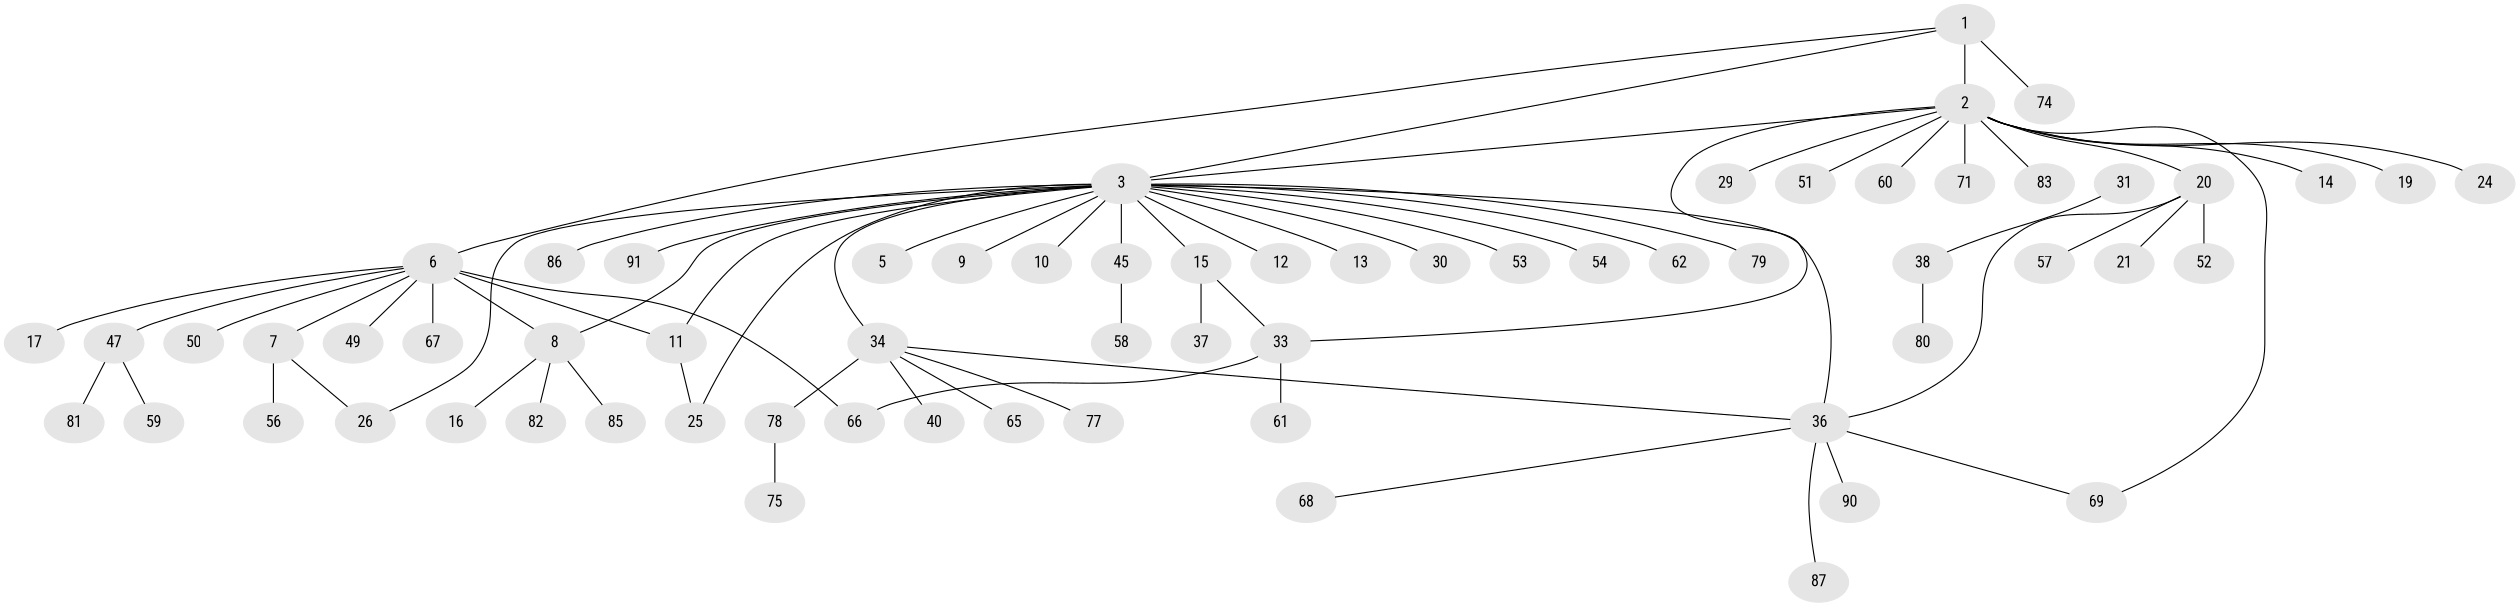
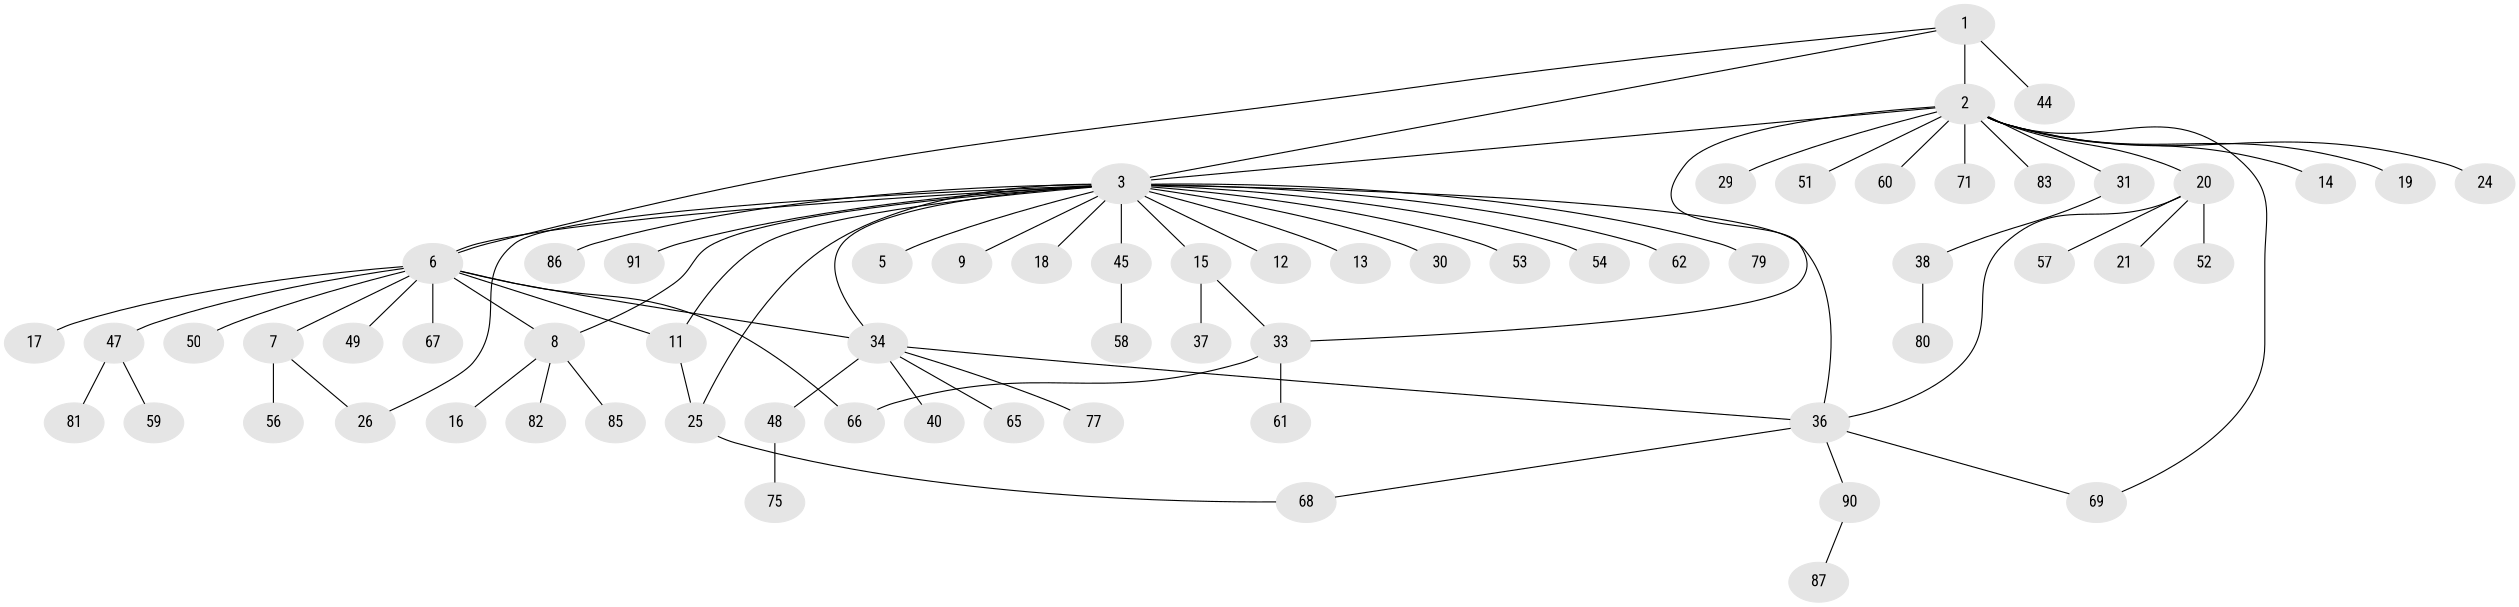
(2045, 104) -> (2045, 104)
none -> (2044, 144)
none -> (773, 207)
(1042, 263) -> (1042, 263)
none -> (722, 318)
(775, 423) -> (775, 423)
none -> (994, 488)
(1809, 502) -> (1834, 542)
